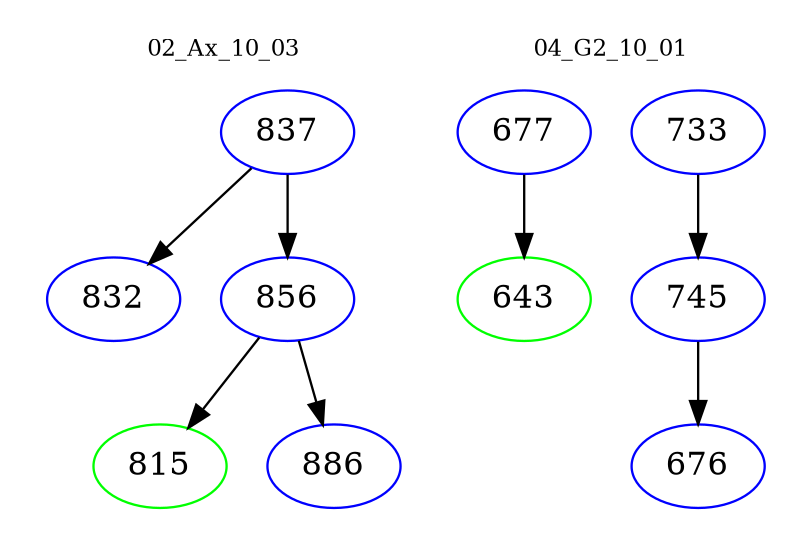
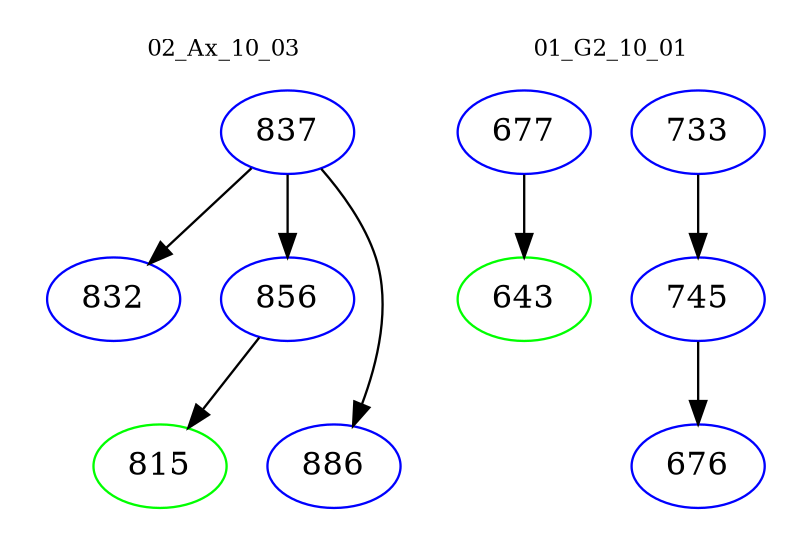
(611, 50) -> (611, 50)
(308, 371) -> (381, 280)
